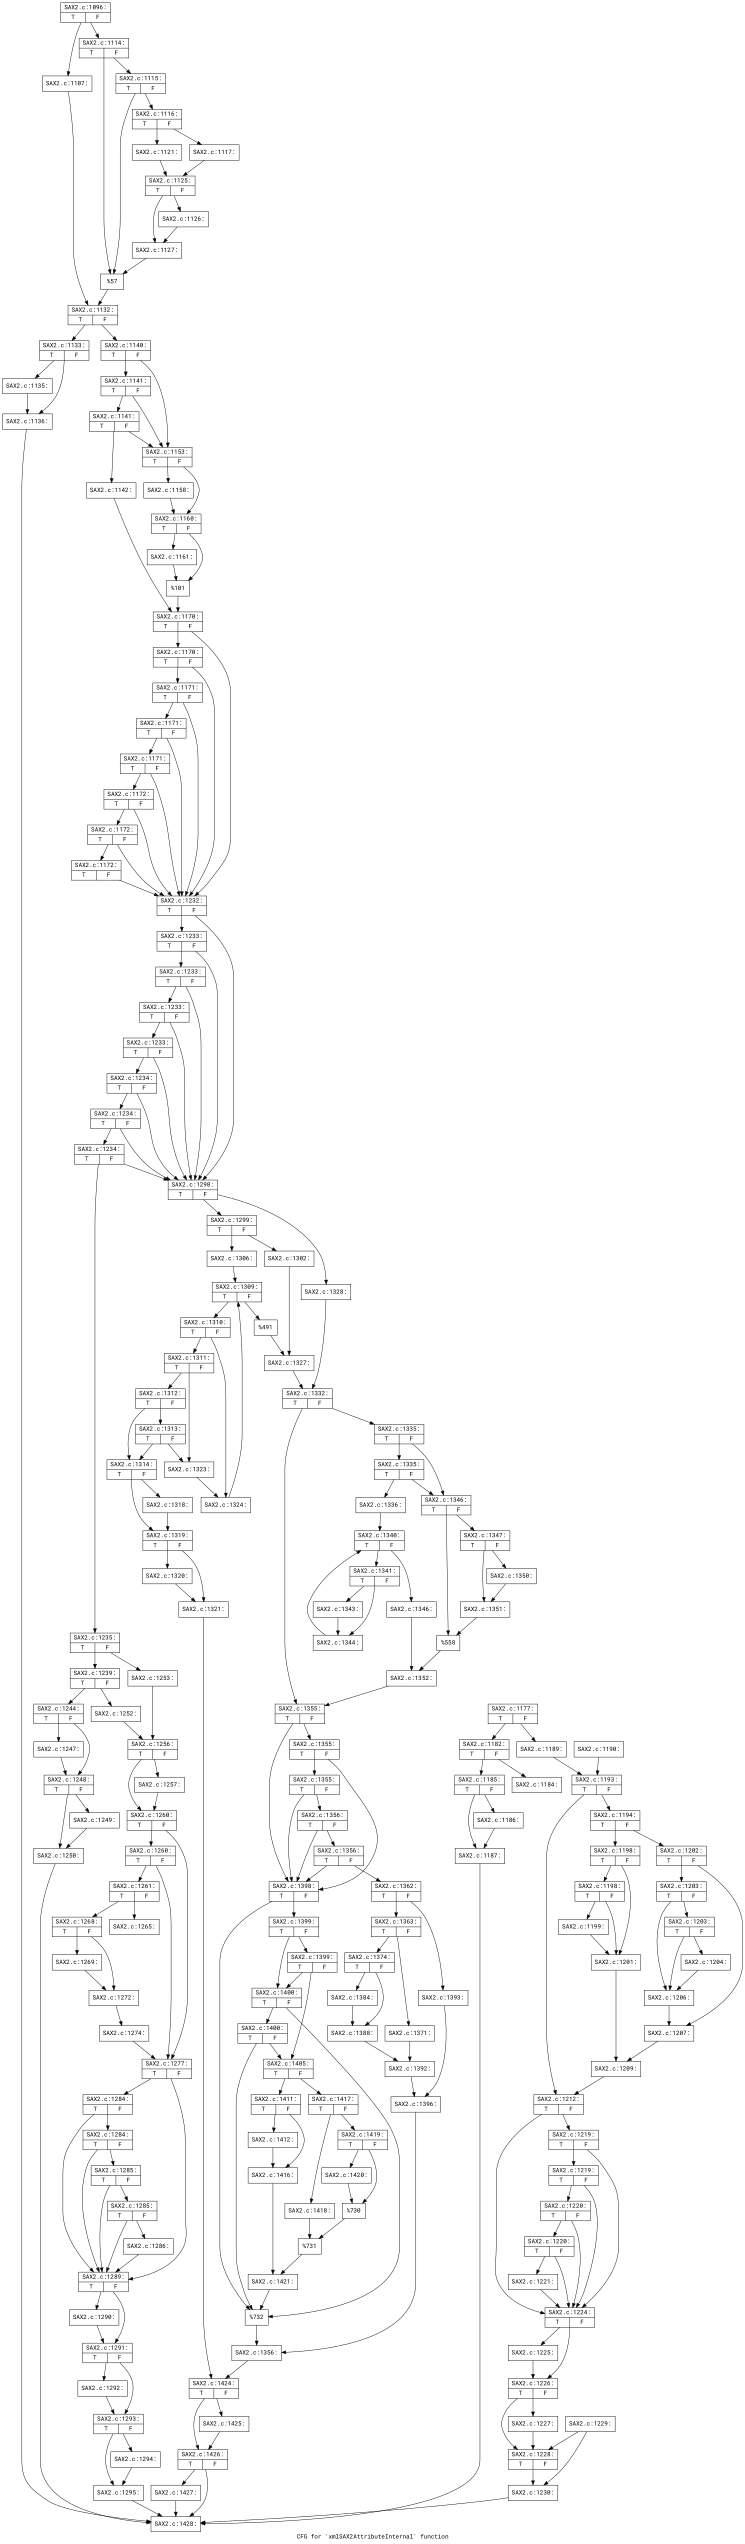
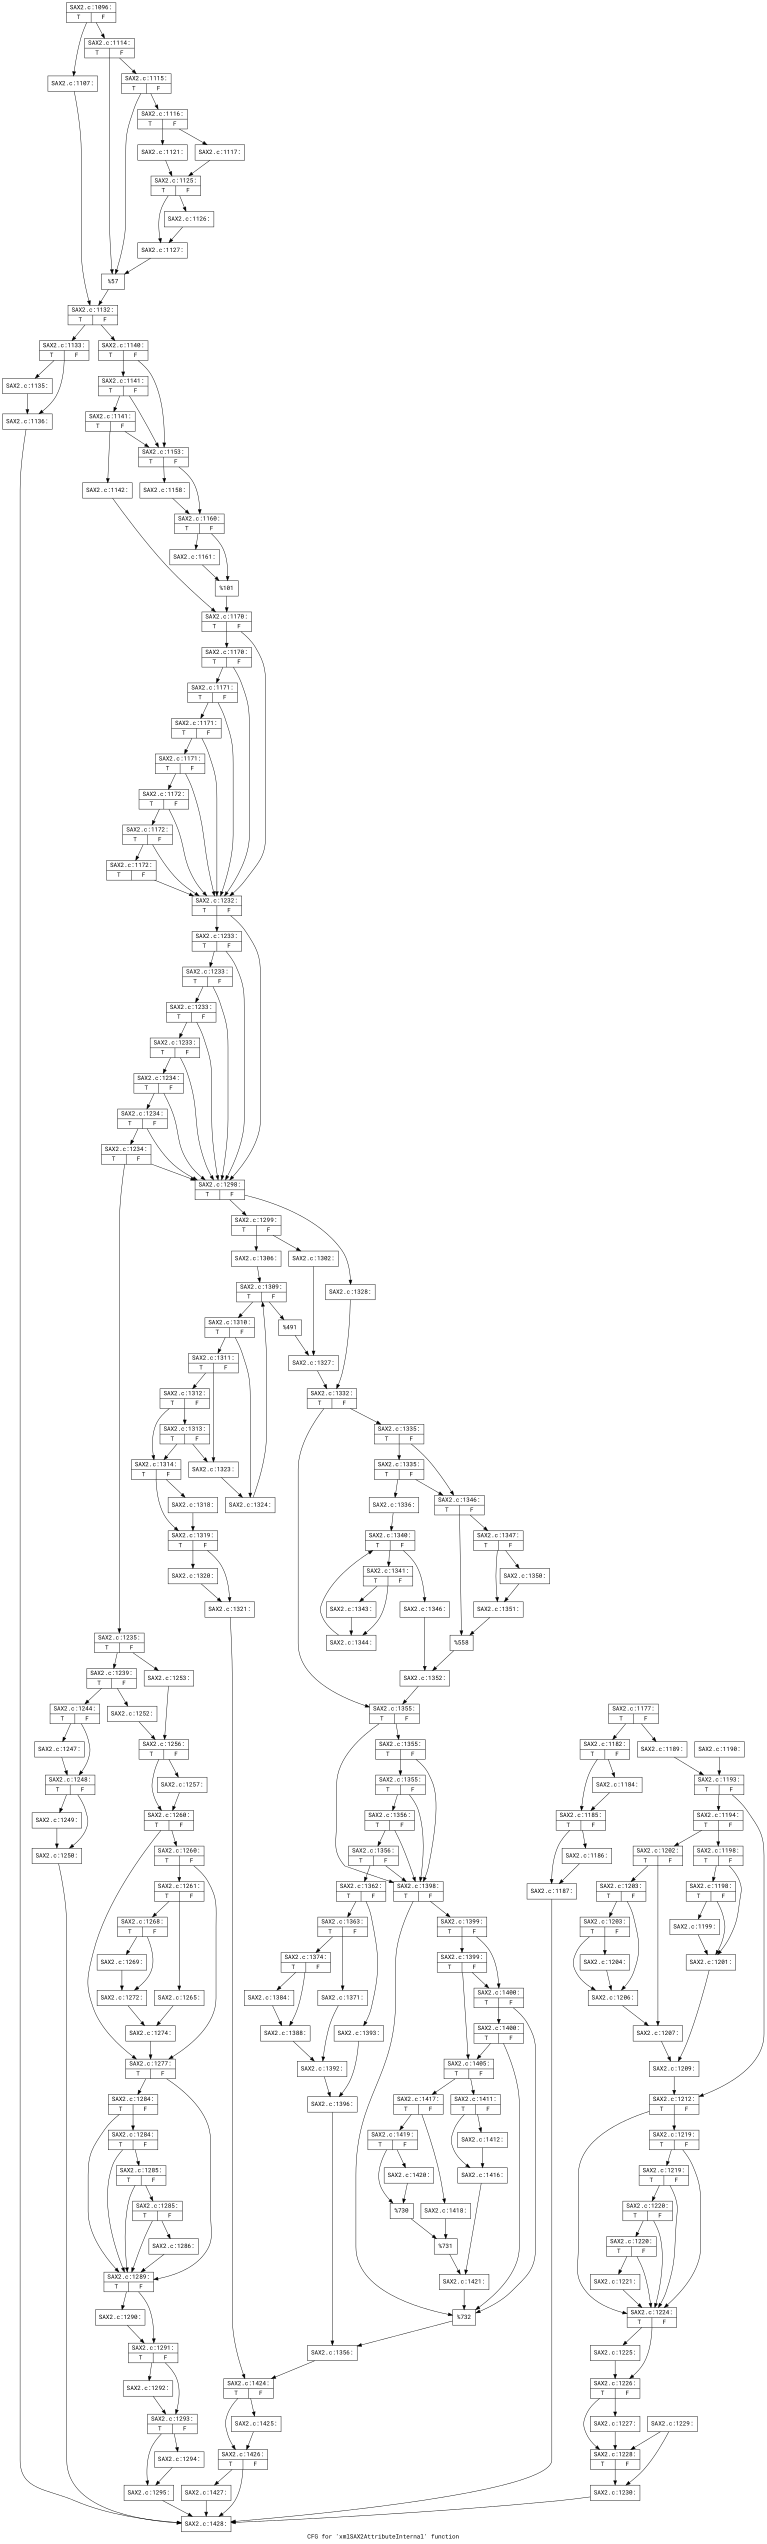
none -> (602, 1800)
none -> (166, 2014)
